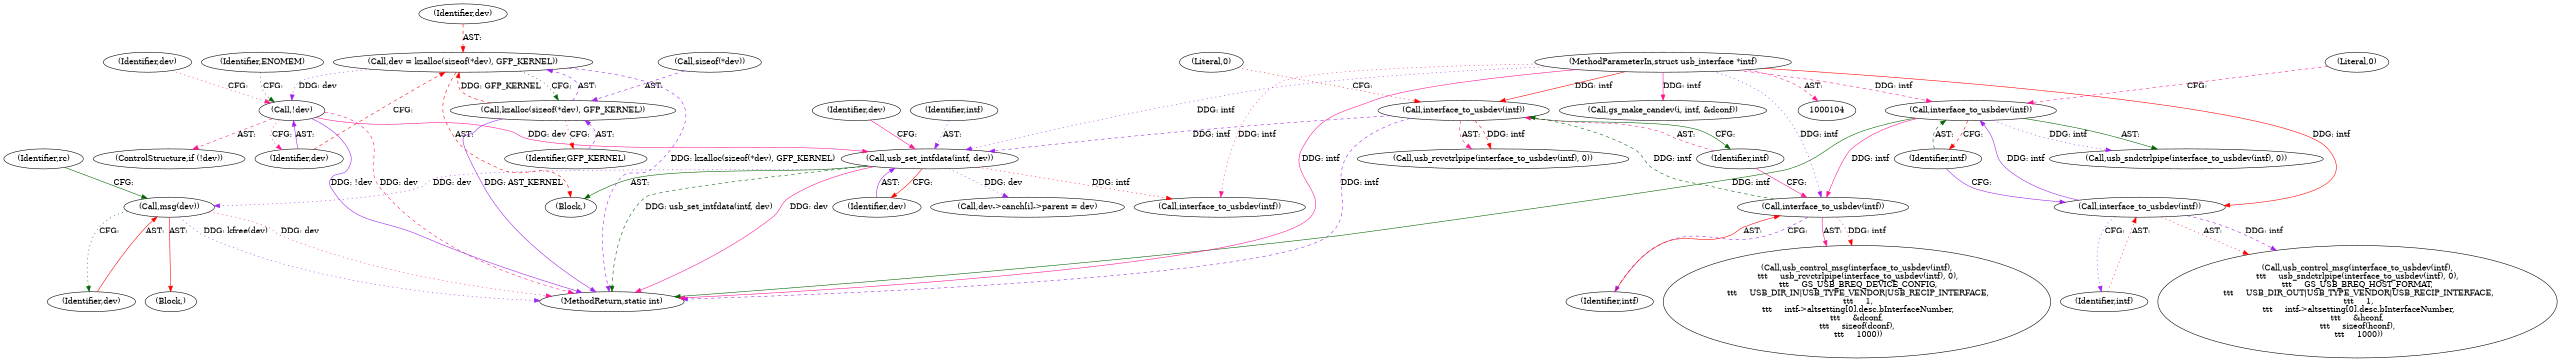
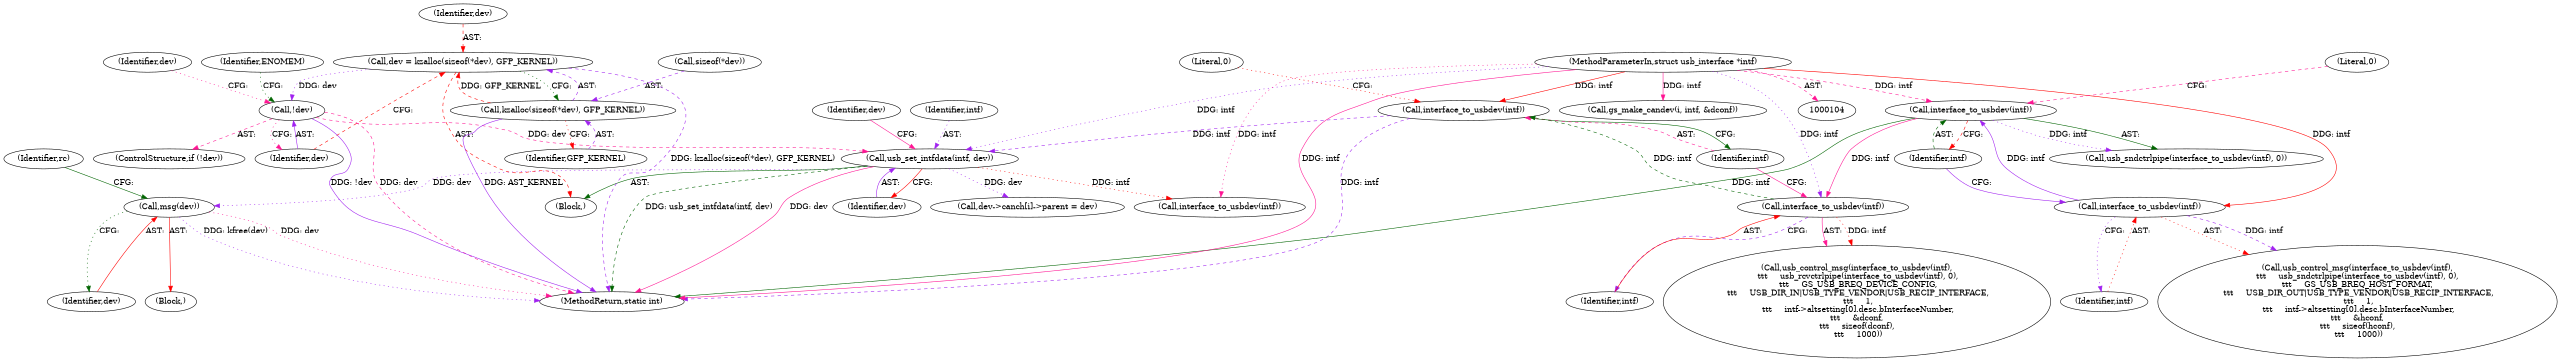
(601, 146) -> (601, 146)
(1493, 159) -> none
